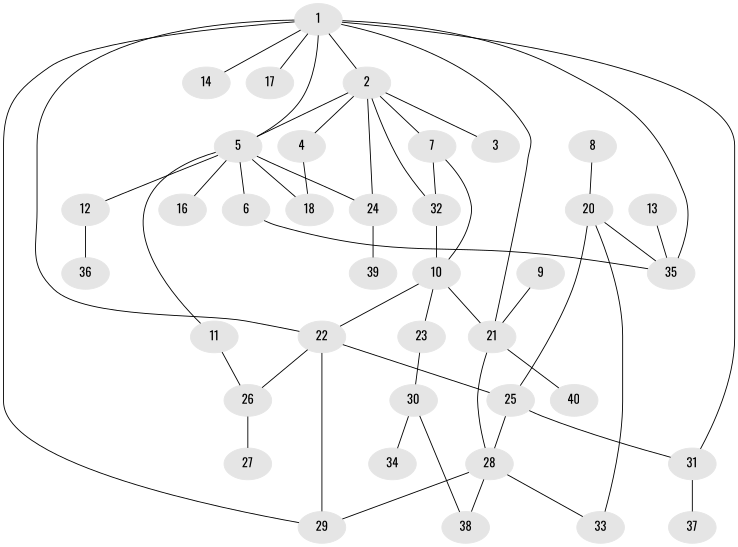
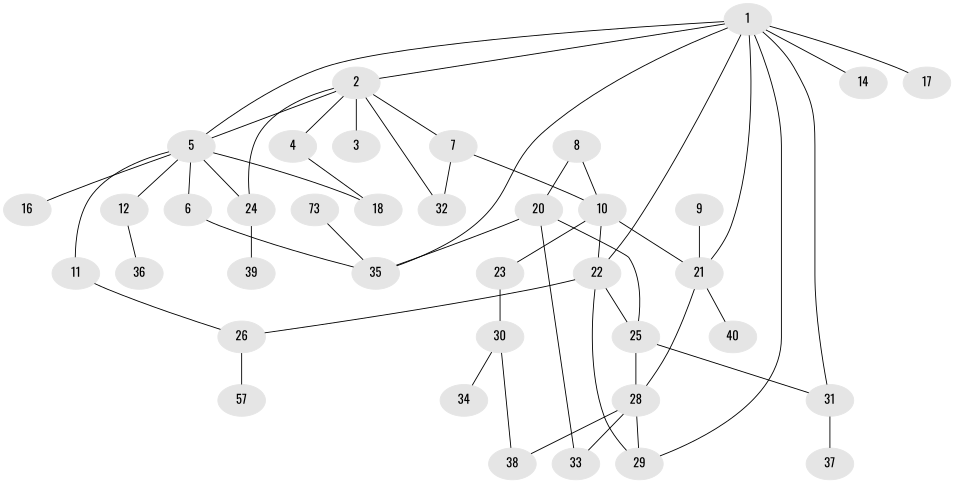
(653, 210) -> (315, 210)
(437, 242) -> (590, 178)
(248, 464) -> (242, 400)
